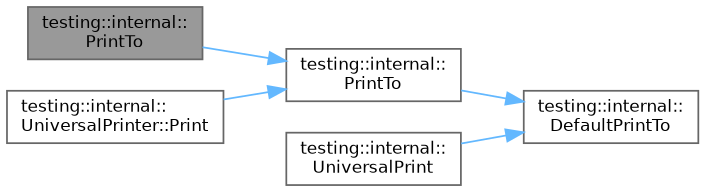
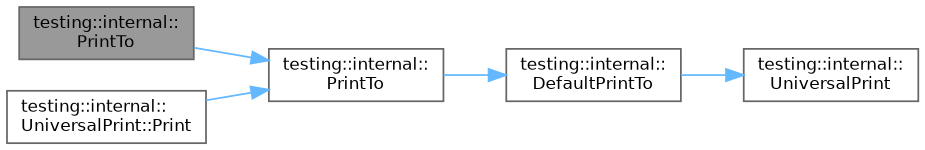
(115, 117) -> (106, 117)
(484, 139) -> (703, 75)
